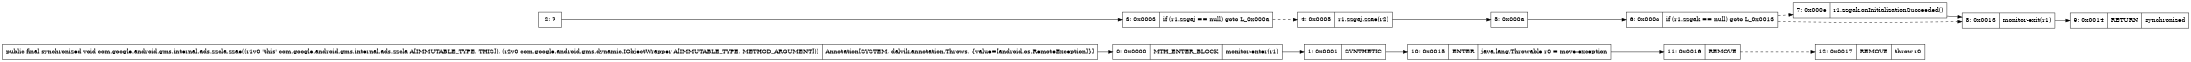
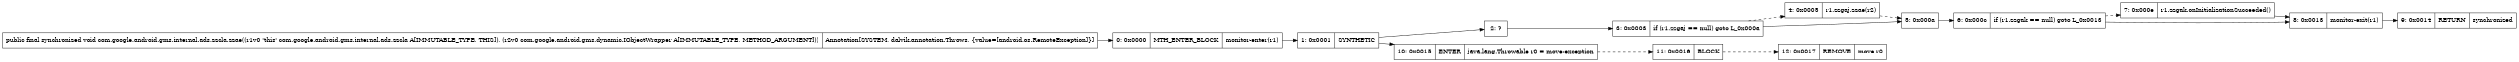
(1439, 20) -> (1888, 17)
(1868, 22) -> (2195, 23)
none -> (1830, 24)
none -> (1429, 34)
(1635, 52) -> (1623, 52)
(1723, 52) -> (1708, 52)
(1908, 52) -> (1870, 52)
